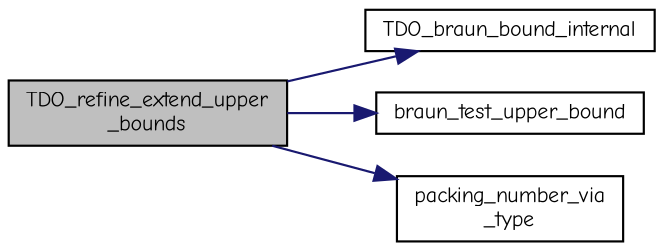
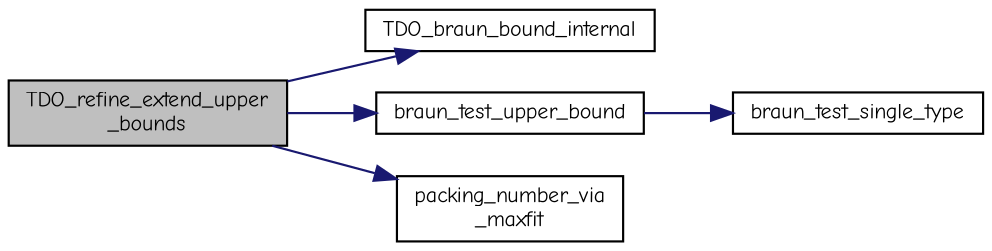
none -> (858, 113)
(510, 209) -> (510, 209)
